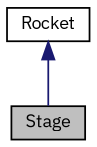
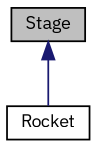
(48, 83) -> (48, 83)
